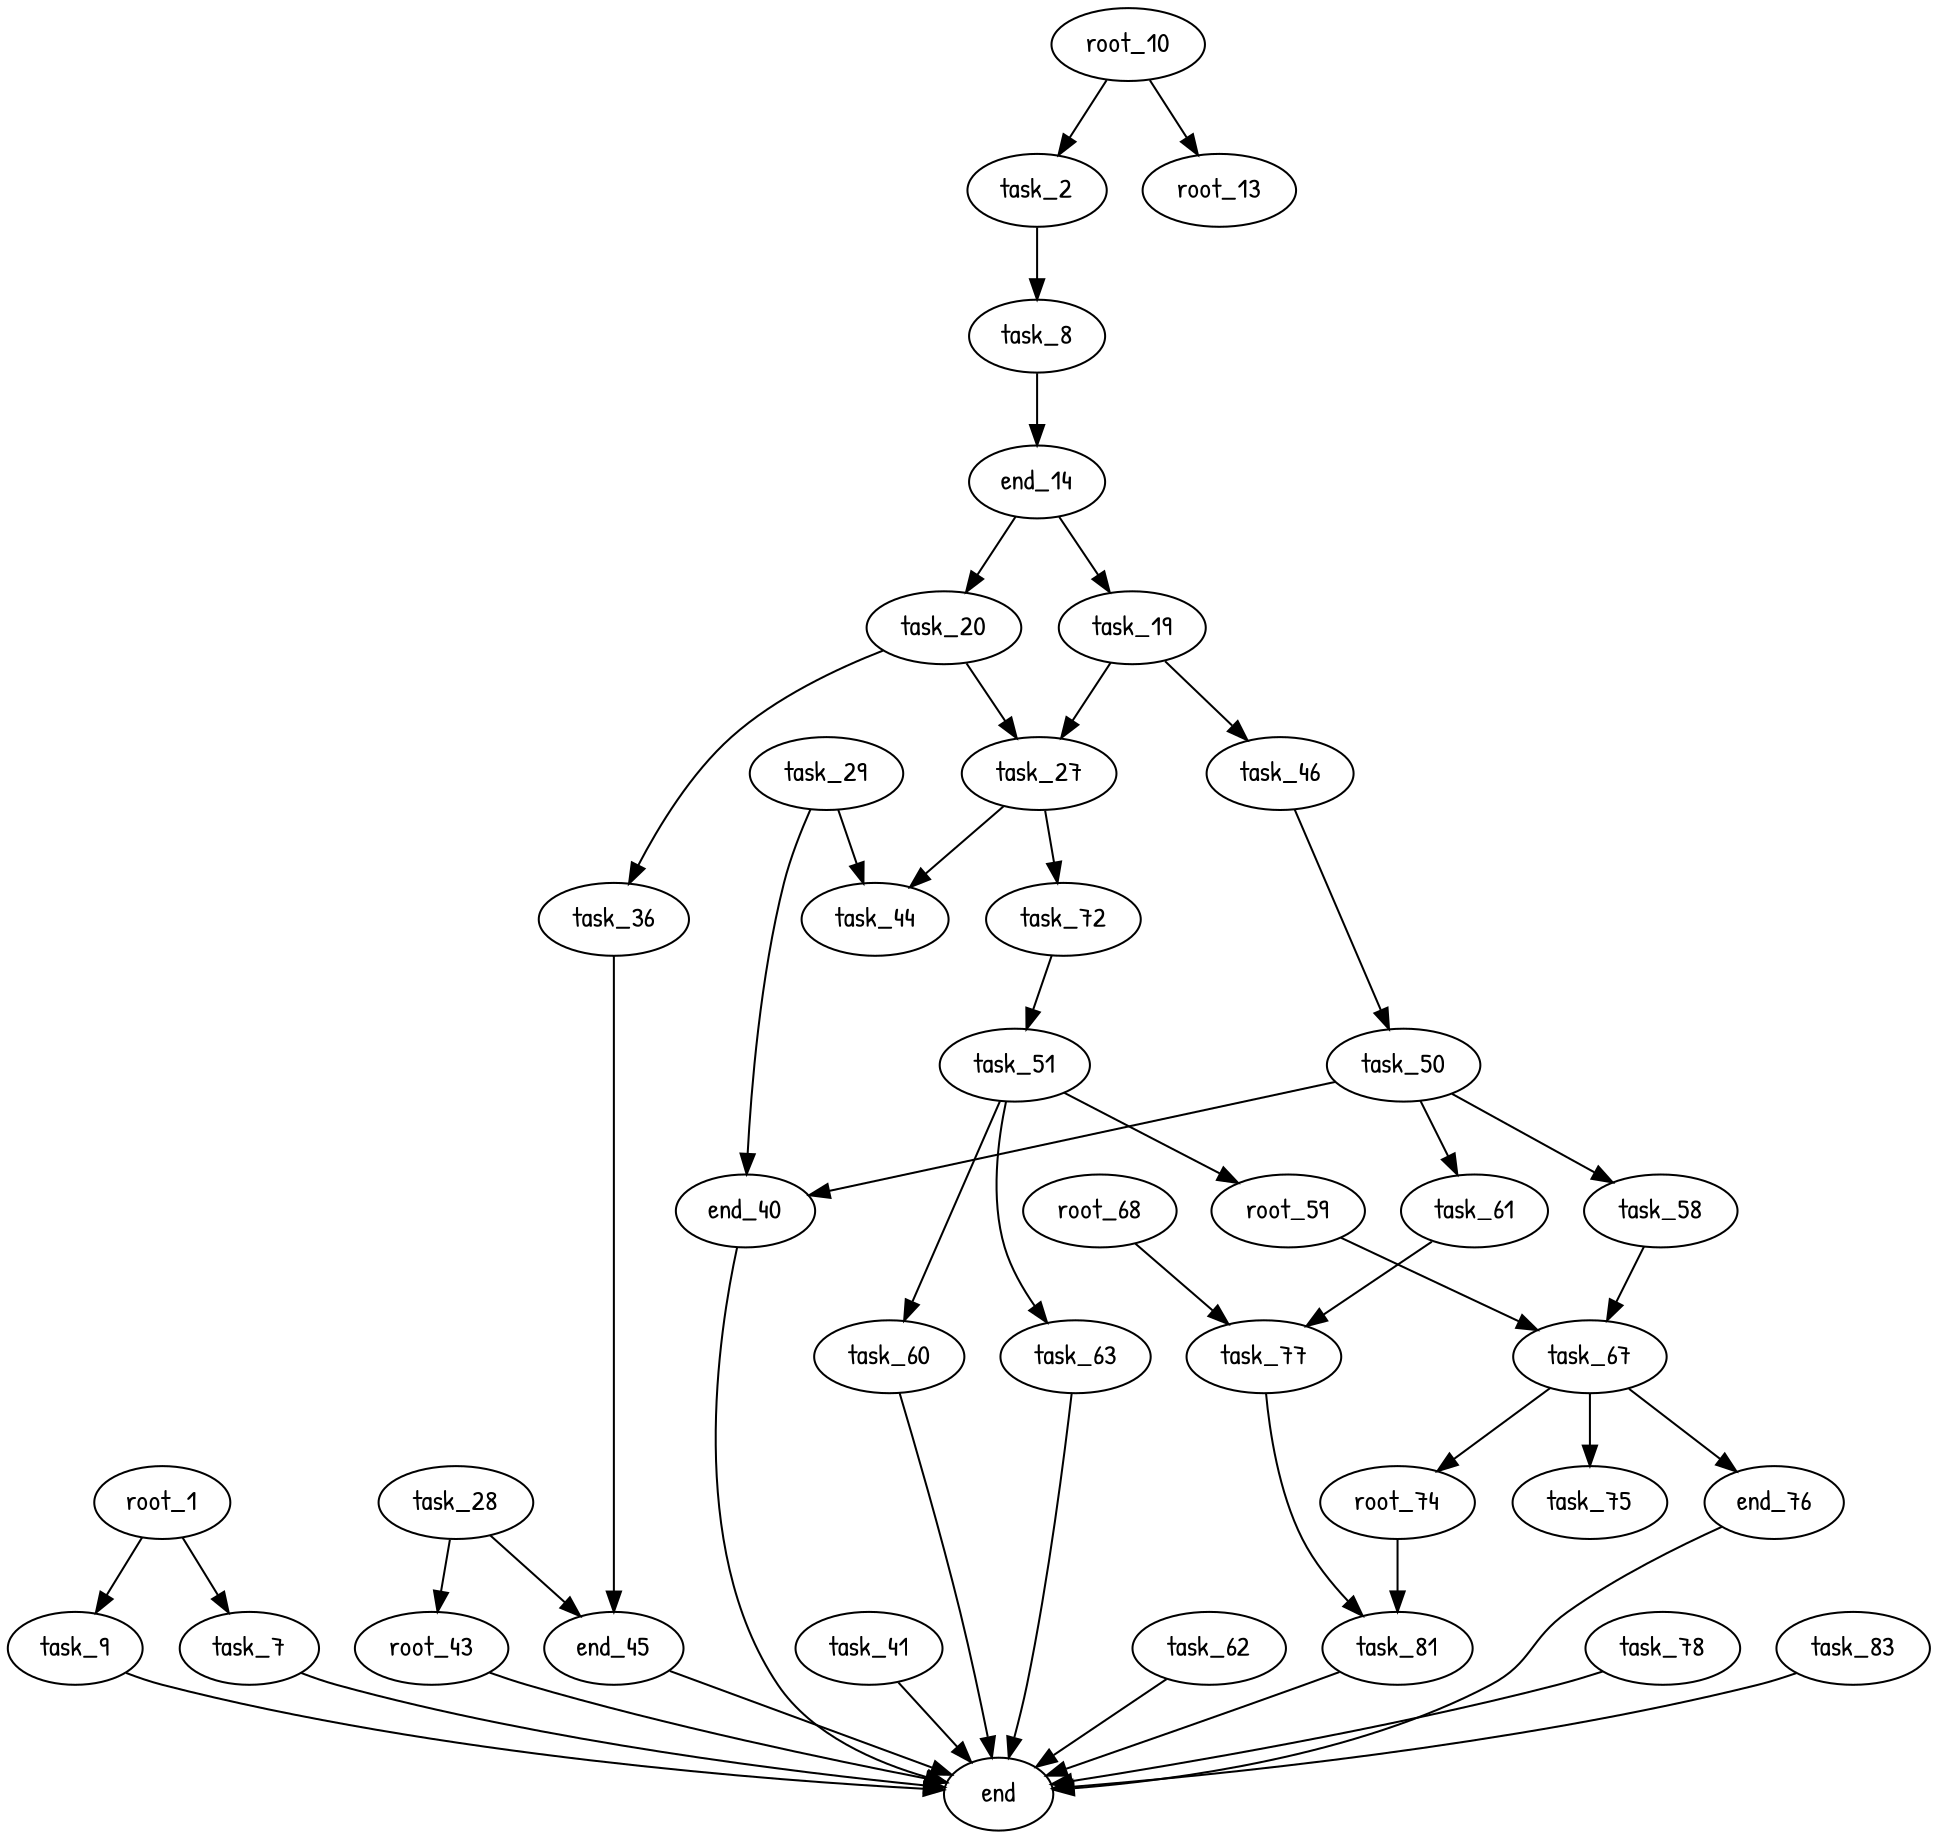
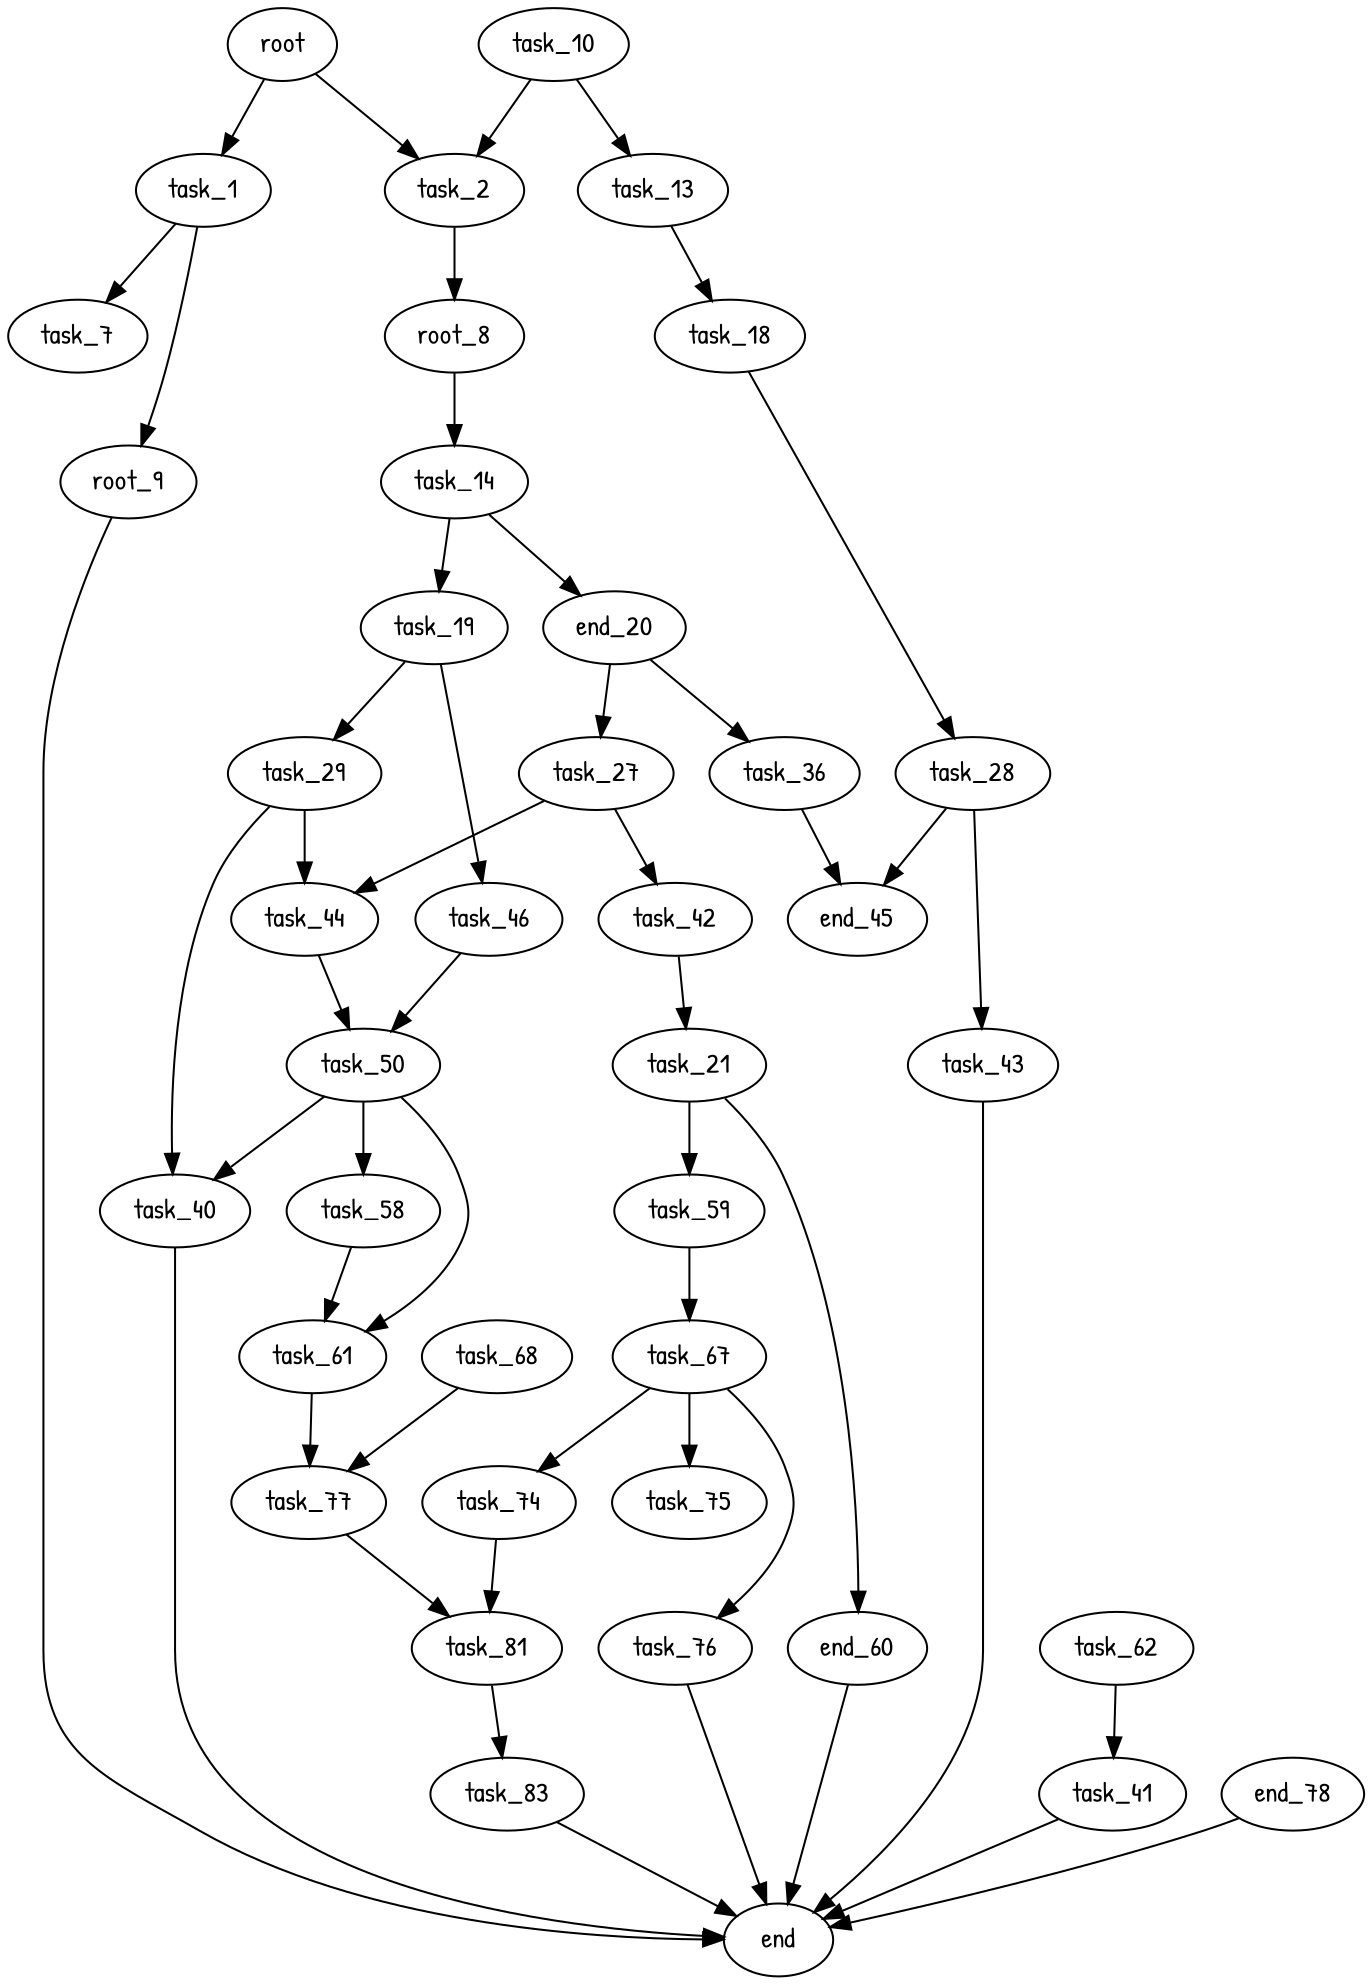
none -> (282, 45)
(1128, 45) -> (554, 45)
(1219, 190) -> (653, 190)
none -> (730, 336)
(1037, 336) -> (455, 336)
(1037, 482) -> (455, 482)
(944, 628) -> (614, 628)
(1092, 692) -> (376, 693)
(1063, 919) -> (675, 919)
none -> (330, 983)
(1015, 1065) -> (689, 1065)
(746, 1211) -> (175, 1211)
(1100, 1211) -> (497, 1357)
(1288, 1211) -> (689, 1211)
(1630, 1274) -> (341, 1274)
(889, 1357) -> (857, 1648)
(1076, 1357) -> none
(162, 1503) -> (203, 190)
(1398, 1503) -> (499, 1503)
(1774, 1503) -> (675, 1648)
(75, 1648) -> (128, 482)
(432, 1648) -> (983, 1065)
(1663, 1648) -> (1293, 1794)
(781, 1712) -> none
(1110, 1717) -> (1115, 1711)
(1203, 1721) -> (496, 1711)
(610, 1743) -> none
